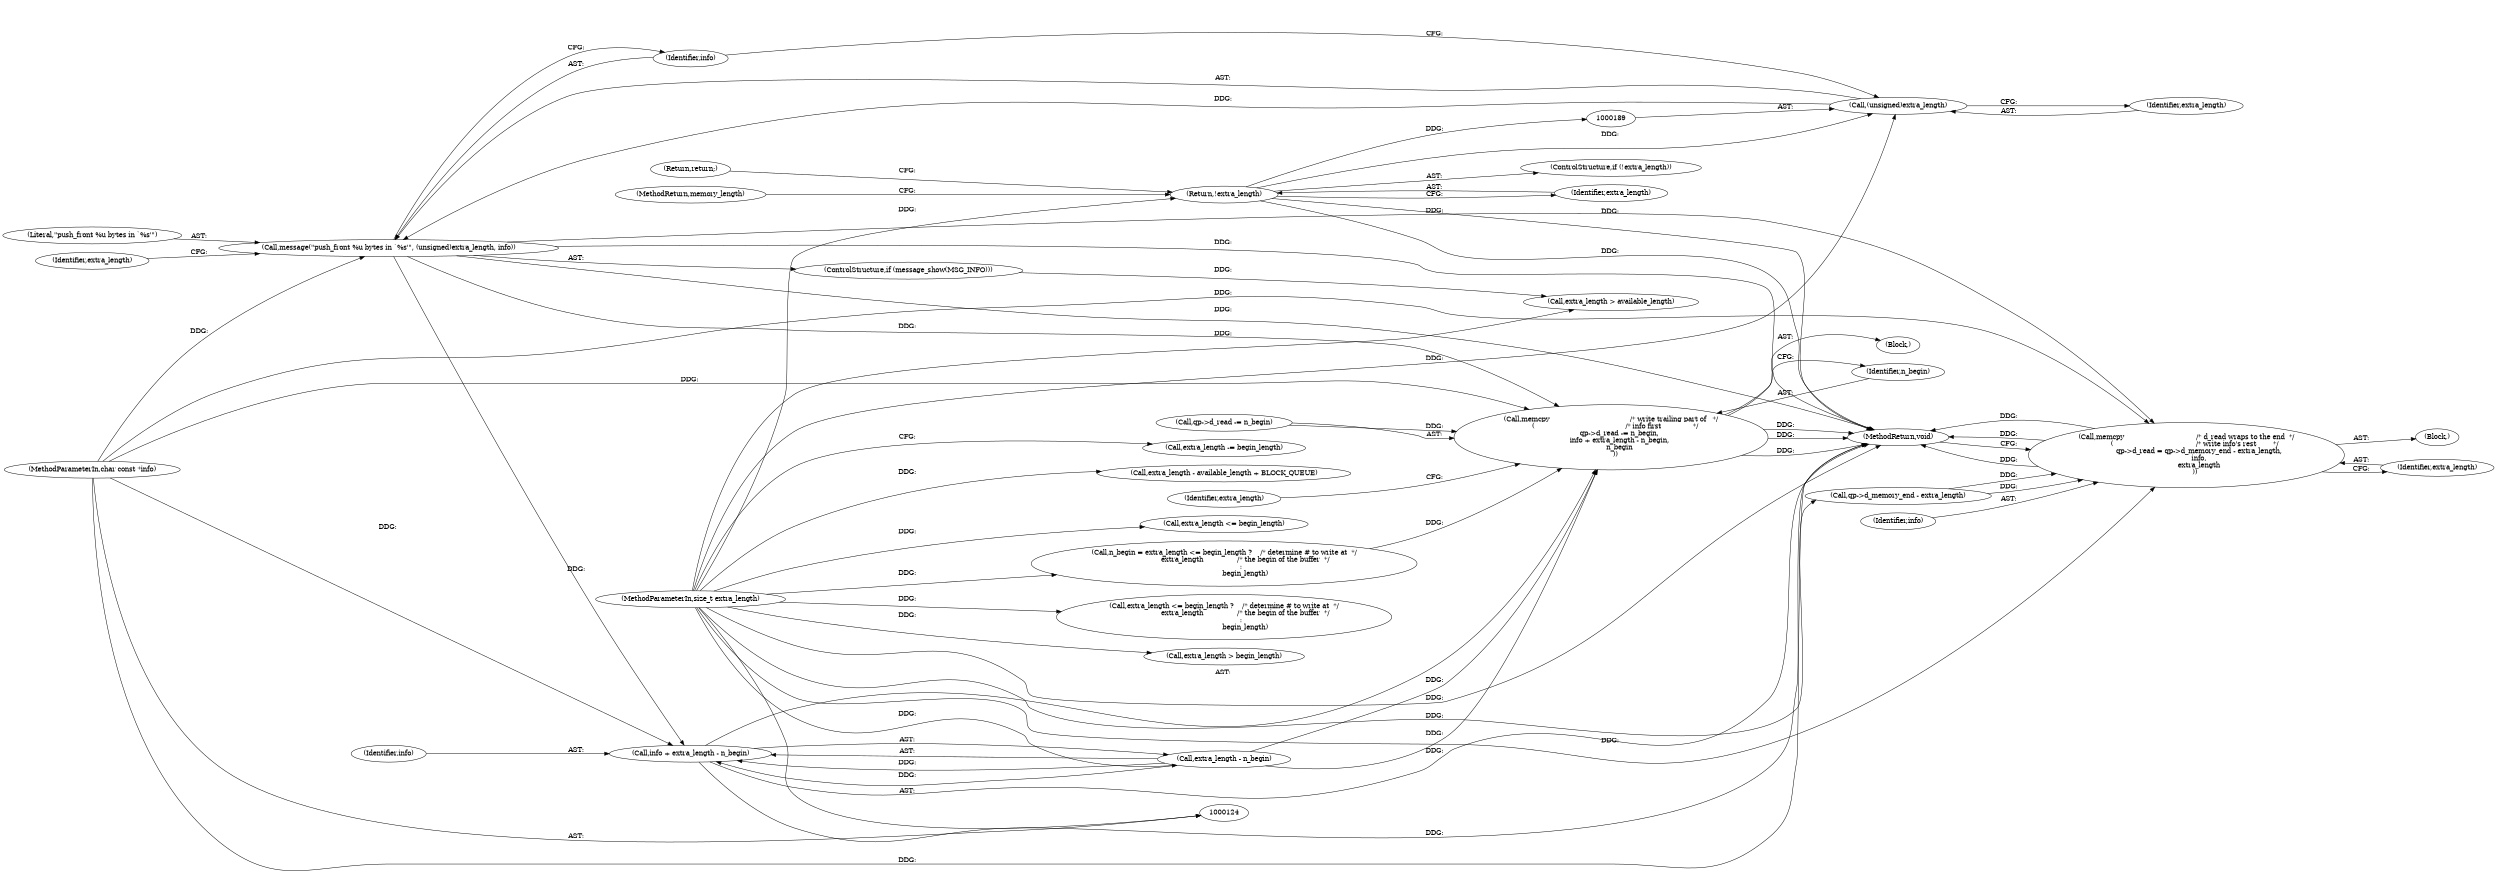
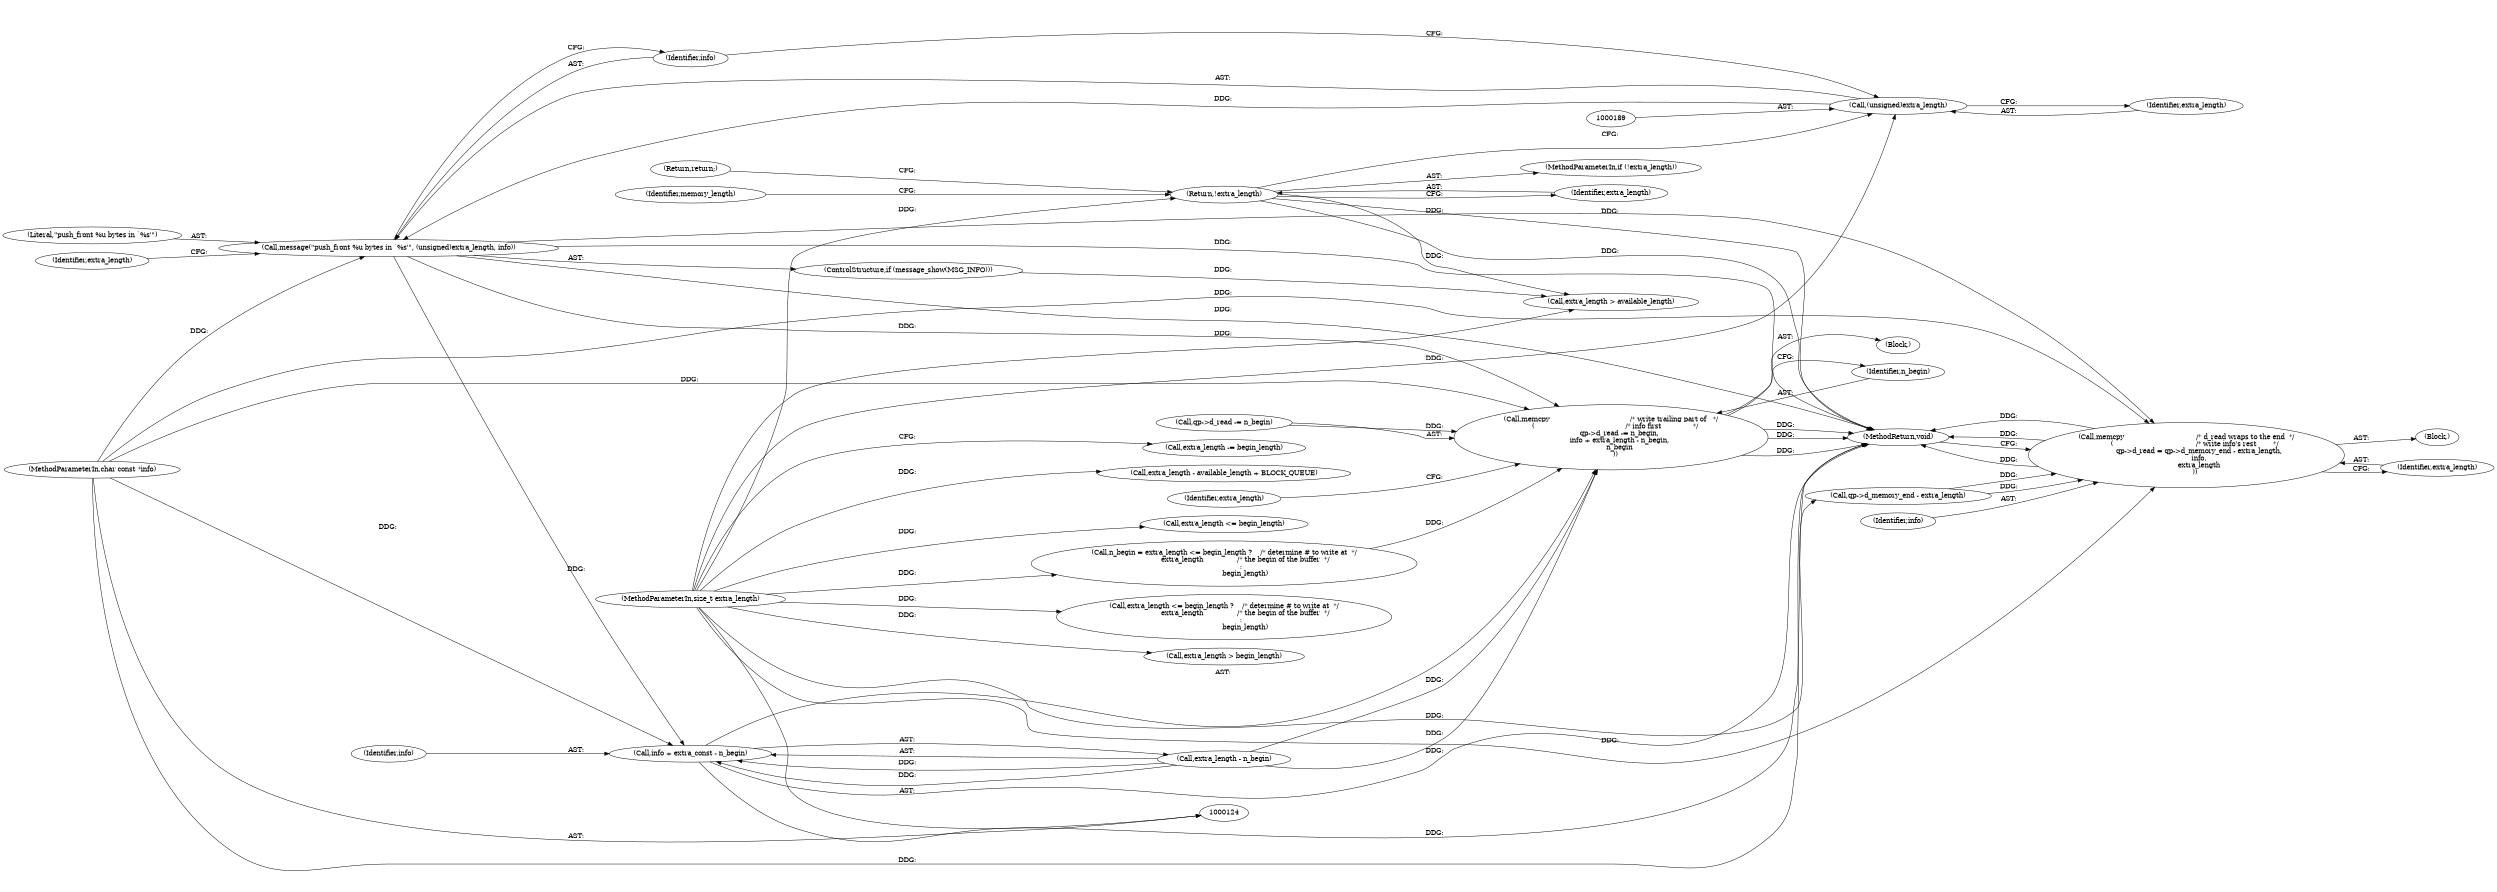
(1611, 135) -> (1611, 135)
(1411, 139) -> (1421, 247)
(1611, 168) -> (1611, 168)
(691, 195) -> (691, 195)
(1315, 705) -> none
(912, 725) -> none
(691, 754) -> (691, 754)
